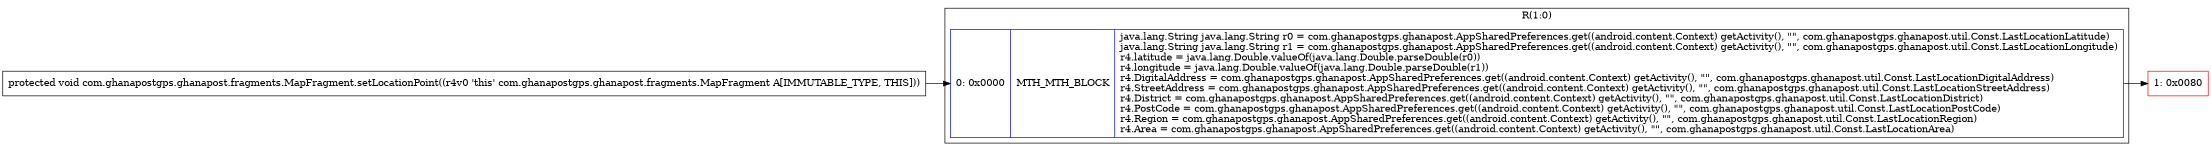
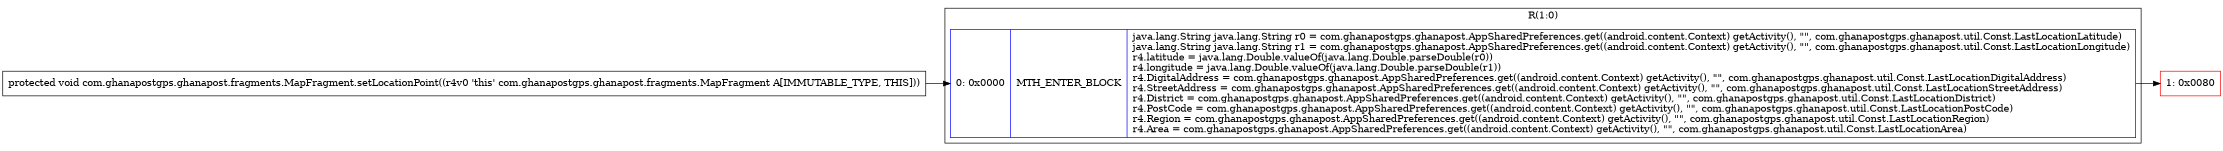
(1063, 83) -> (1069, 83)
